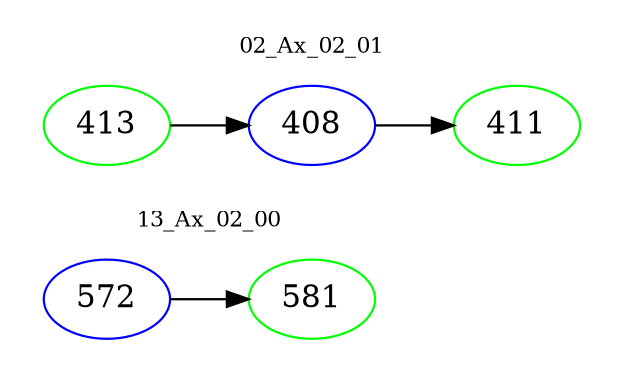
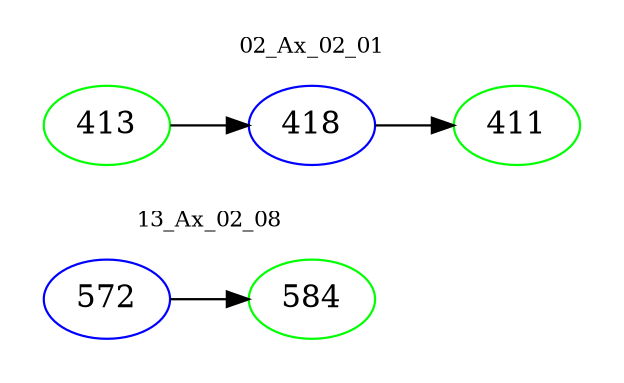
(312, 125) -> (312, 125)
(209, 221) -> (209, 221)
(312, 299) -> (312, 299)
